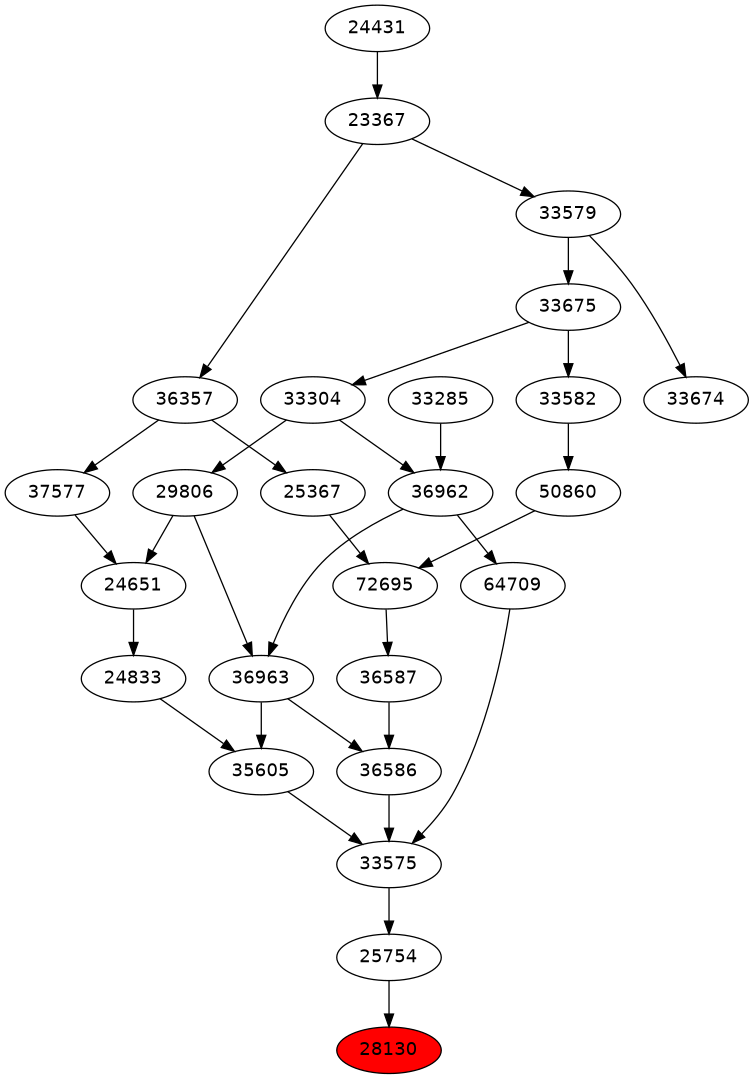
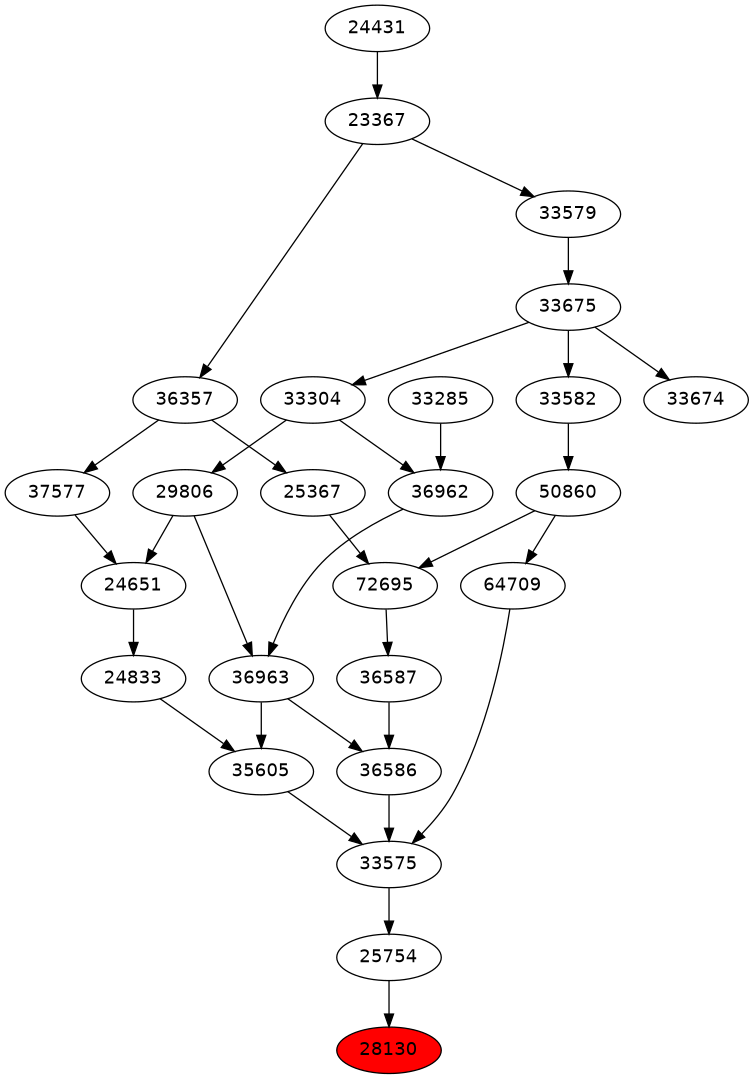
(640, 297) -> (627, 350)
(471, 532) -> (544, 534)
